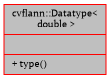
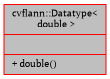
(30, 64) -> (35, 64)
